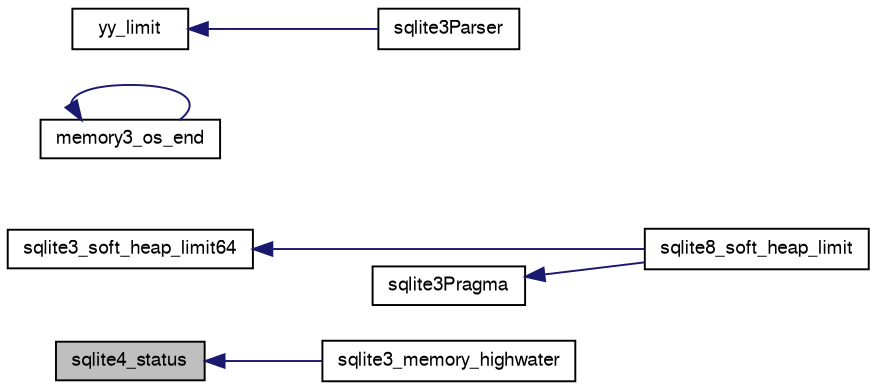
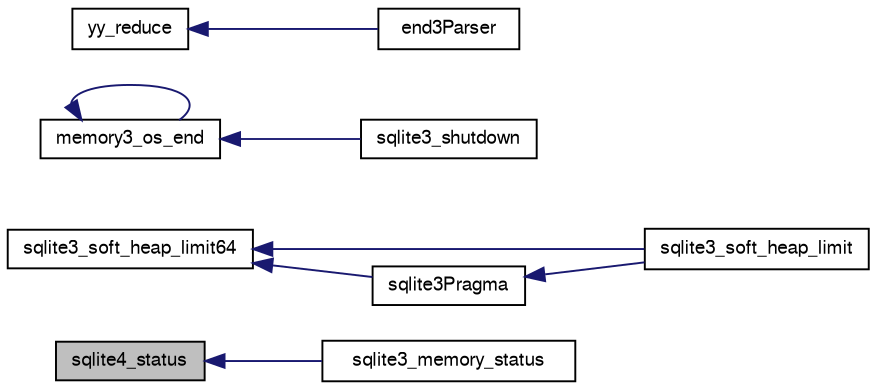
(130, 29) -> (130, 29)
(449, 29) -> (449, 29)
none -> (449, 139)
(757, 249) -> (757, 249)
none -> (323, 271)
(449, 361) -> (449, 361)
